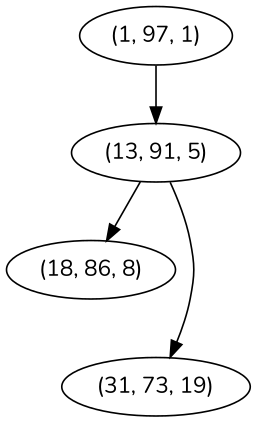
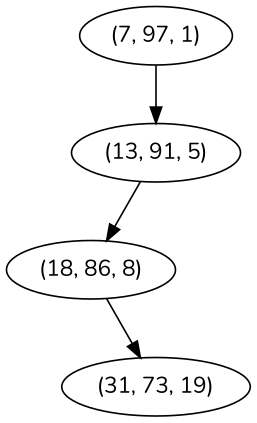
(156, 36) -> (156, 36)
(193, 262) -> (120, 321)
